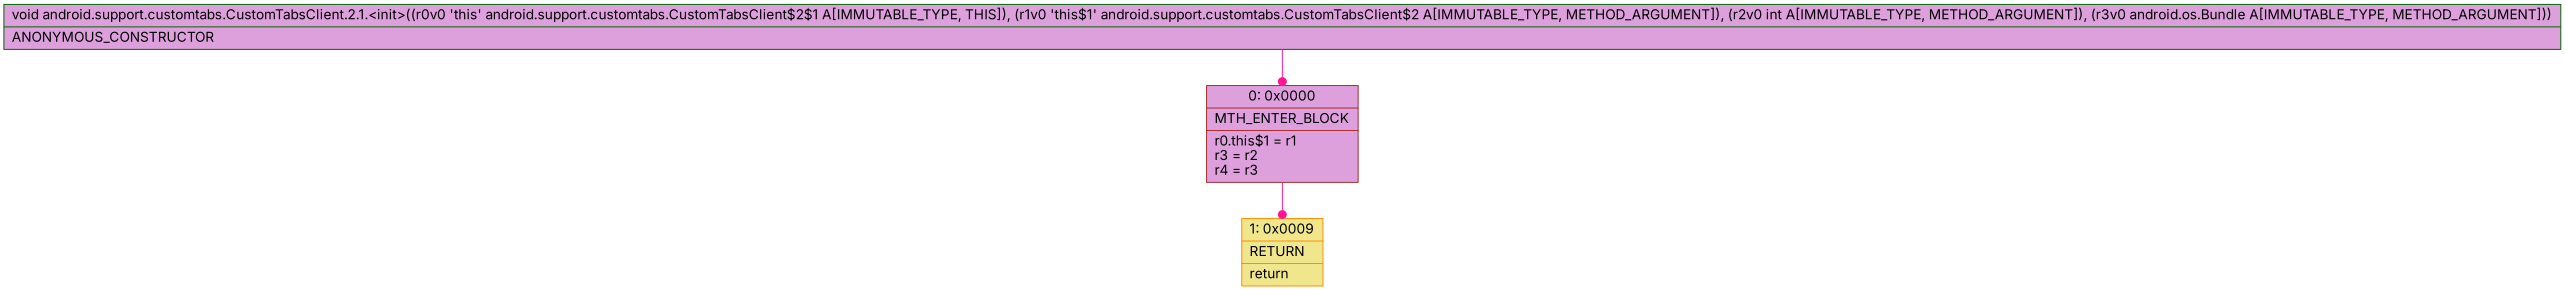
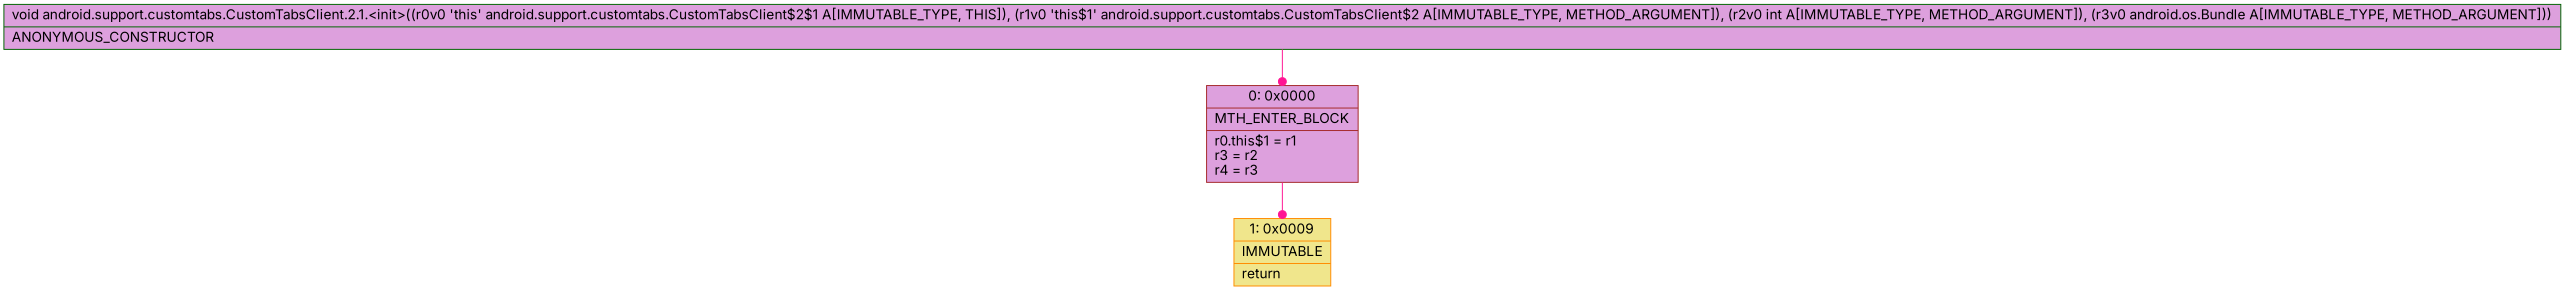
(1277, 252) -> (1282, 252)
